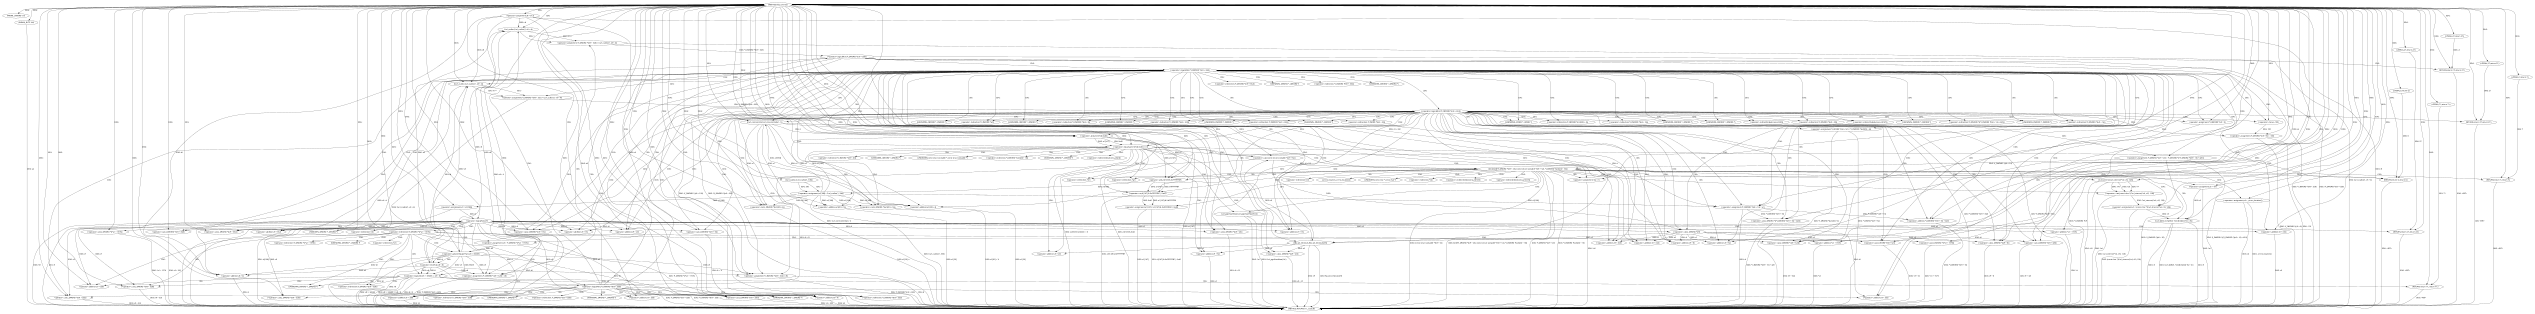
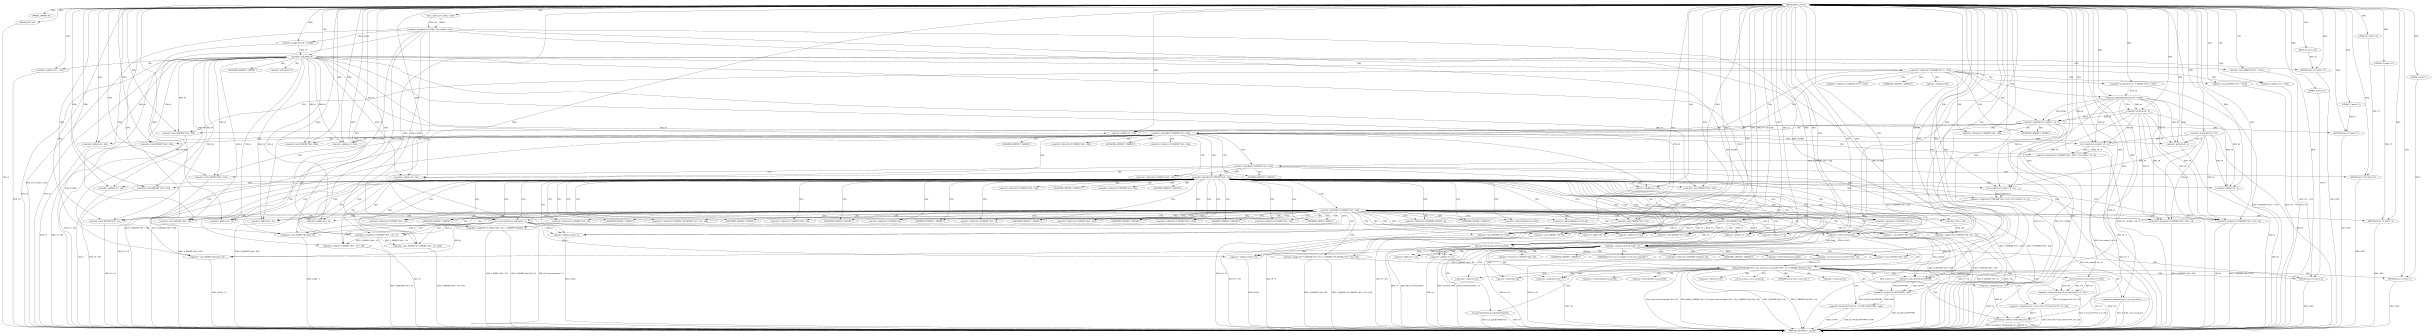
(744, 70) -> (1917, 128)
(765, 122) -> (510, 221)
(1001, 189) -> (1307, 40)
(1467, 207) -> (1776, 123)
